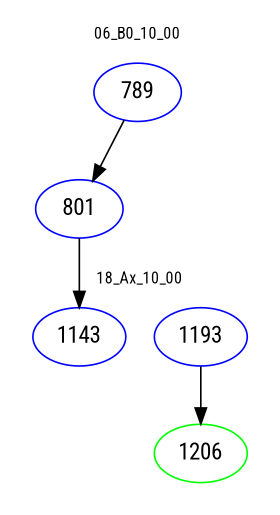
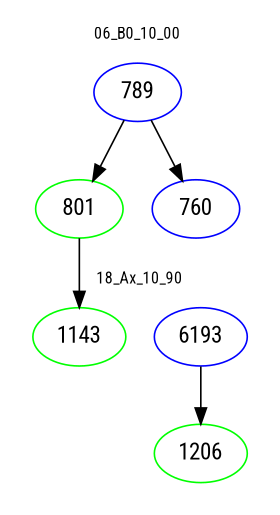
(79, 209) -> (79, 209)
none -> (196, 209)
(140, 279) -> (140, 279)
(79, 337) -> (79, 337)
(201, 337) -> (201, 337)
